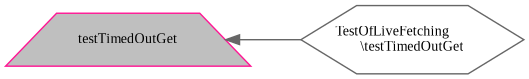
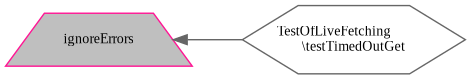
(128, 40) -> (99, 40)
